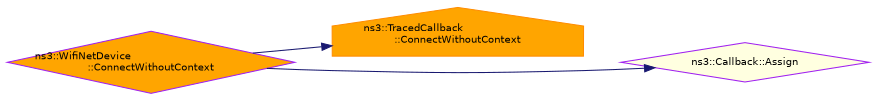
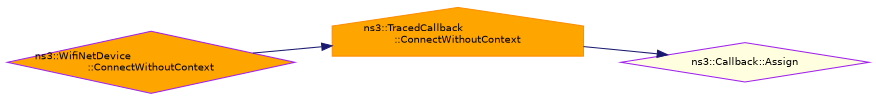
(456, 73) -> (620, 50)
